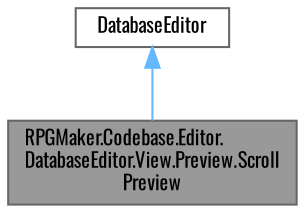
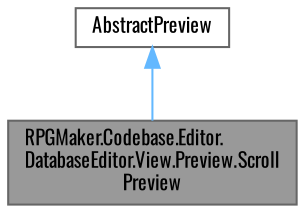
(152, 28) -> (152, 28)
